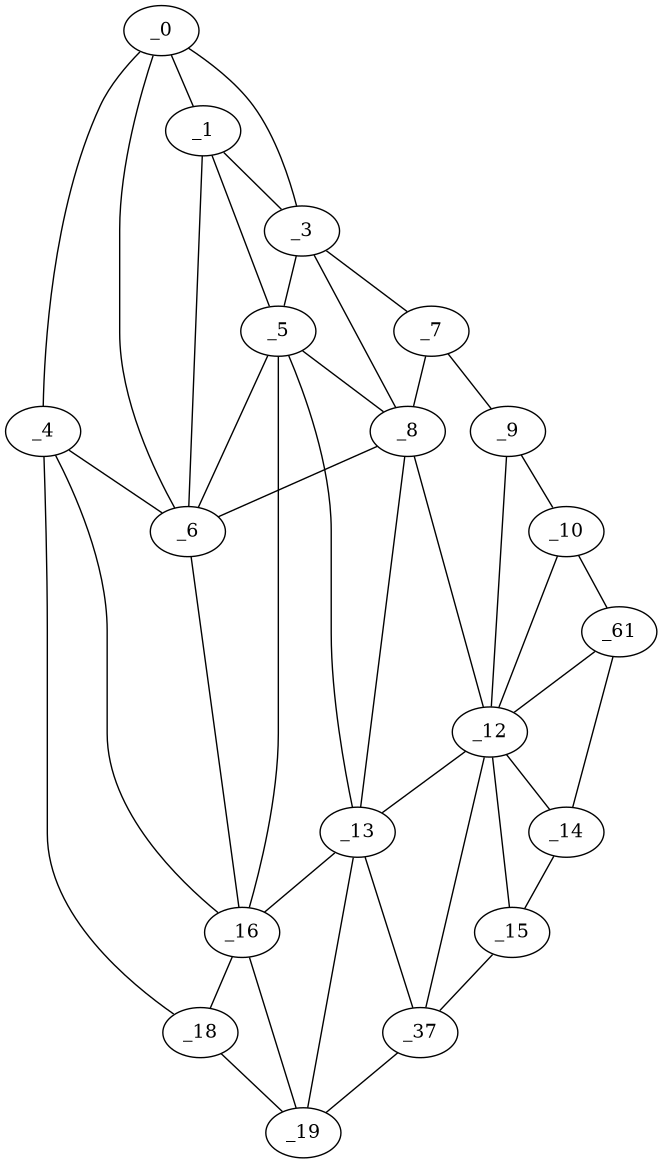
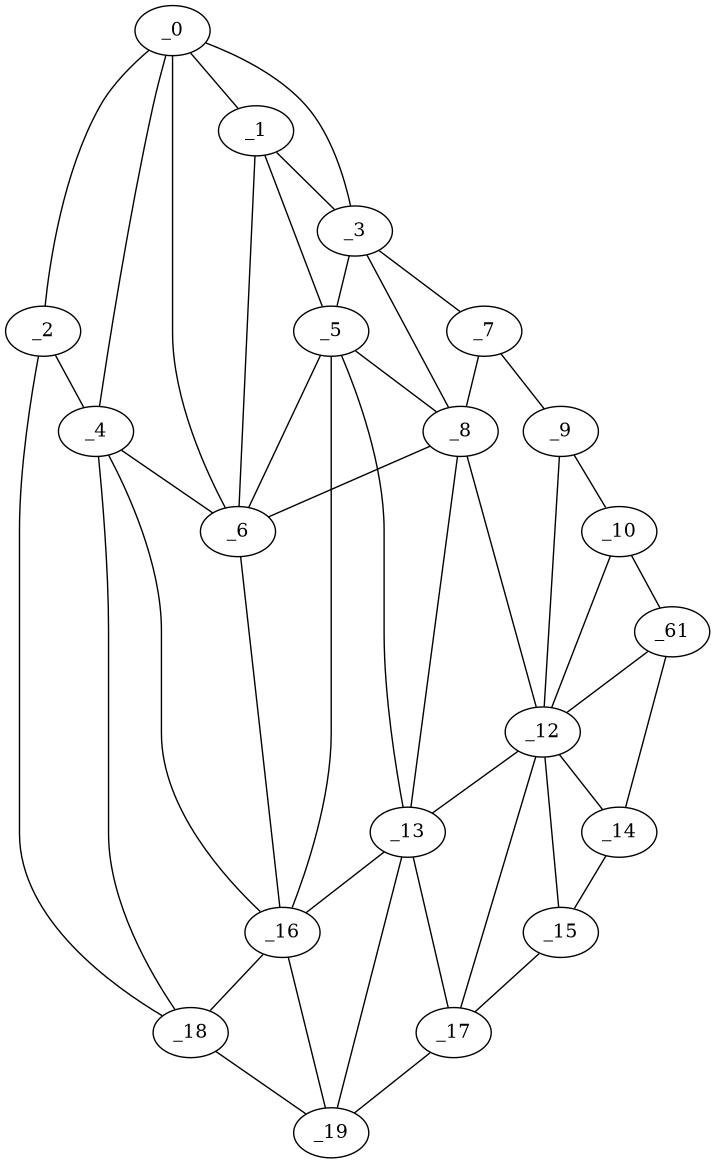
none -> (43, 331)
(420, 1033) -> (454, 1033)
